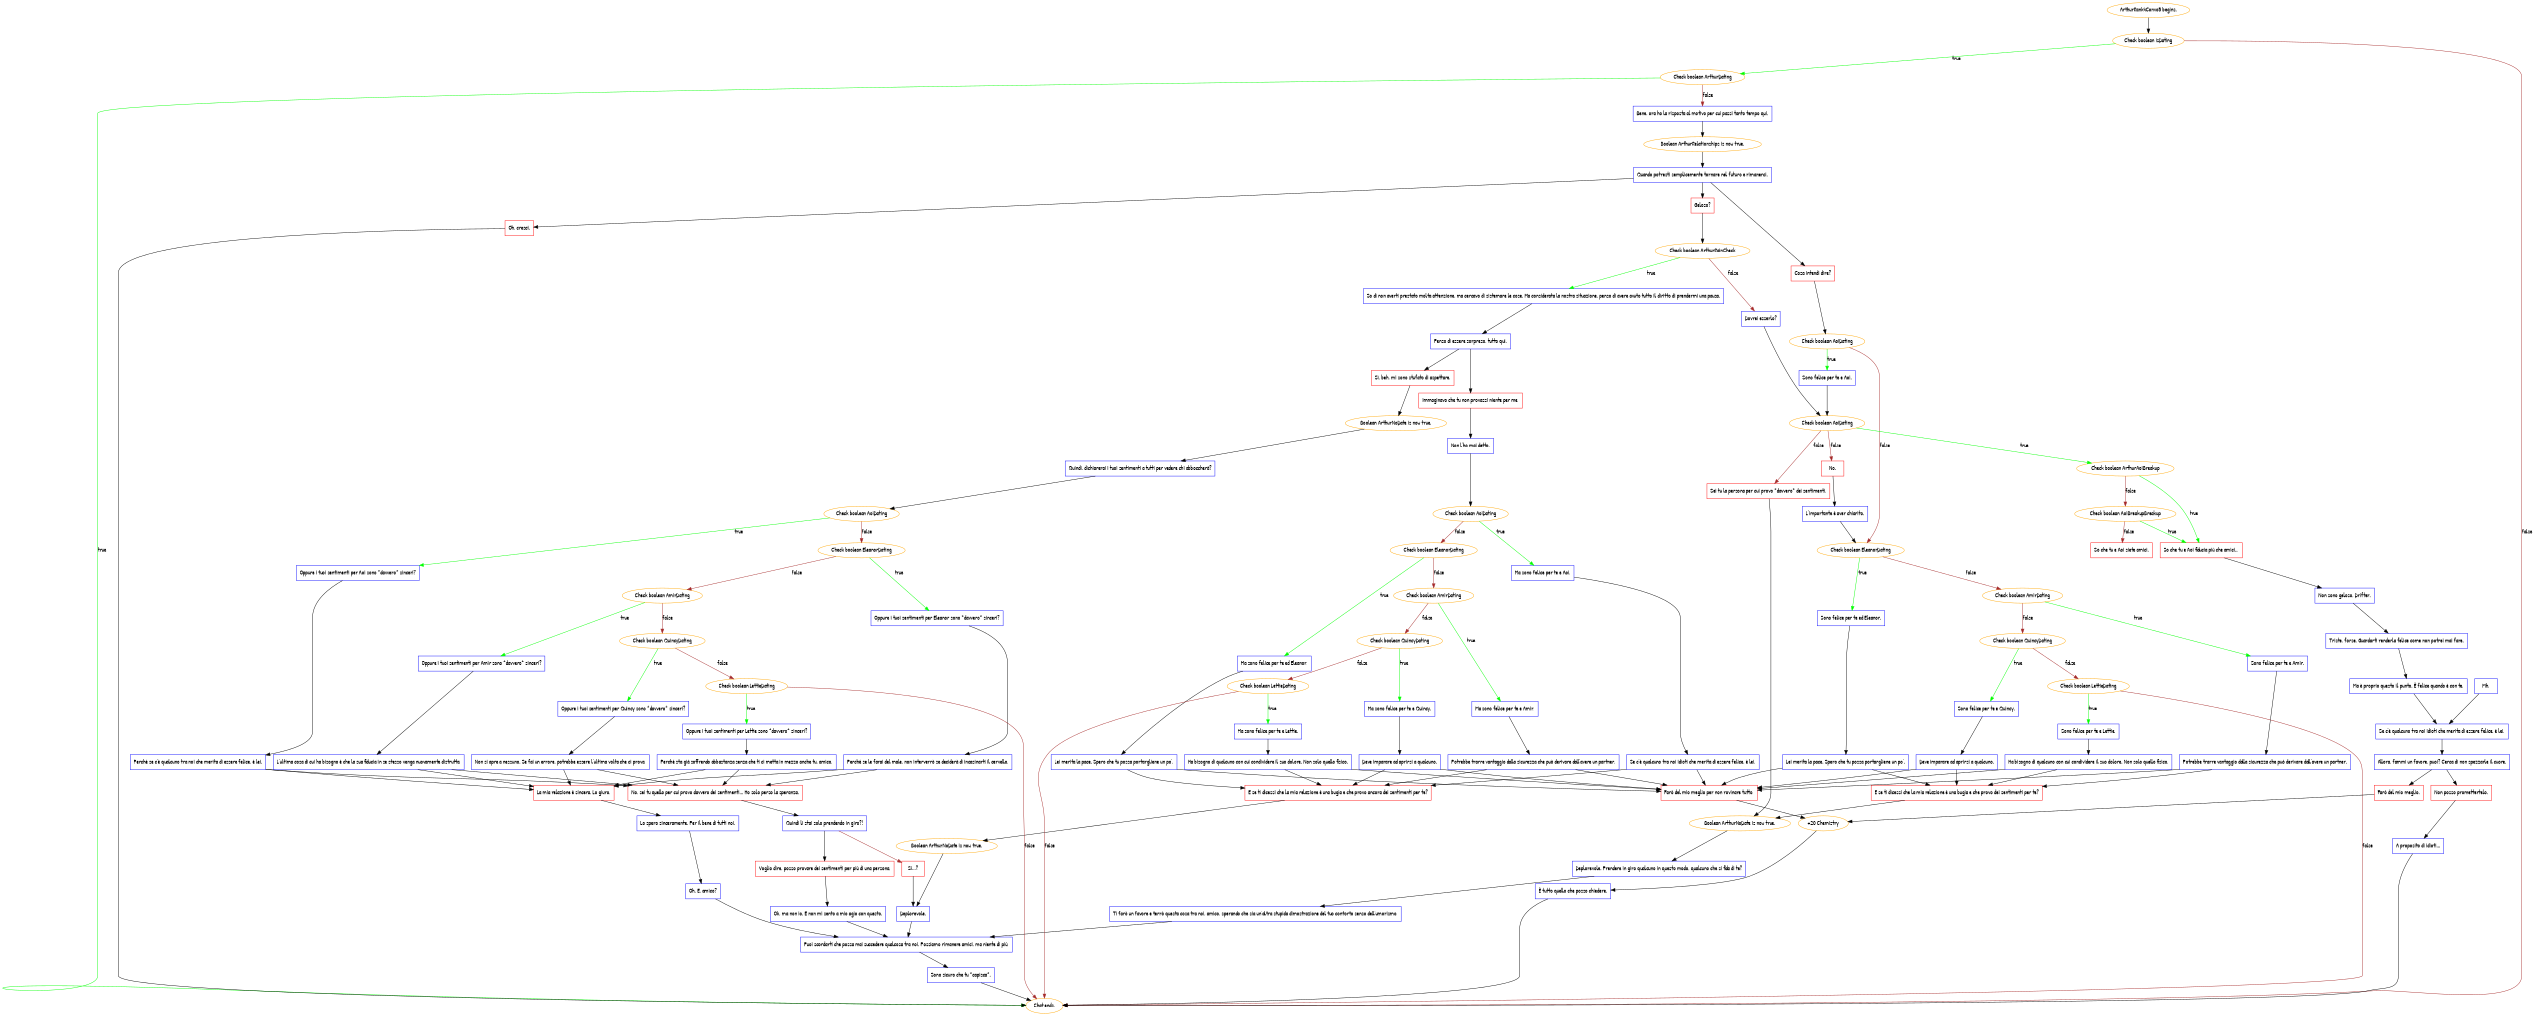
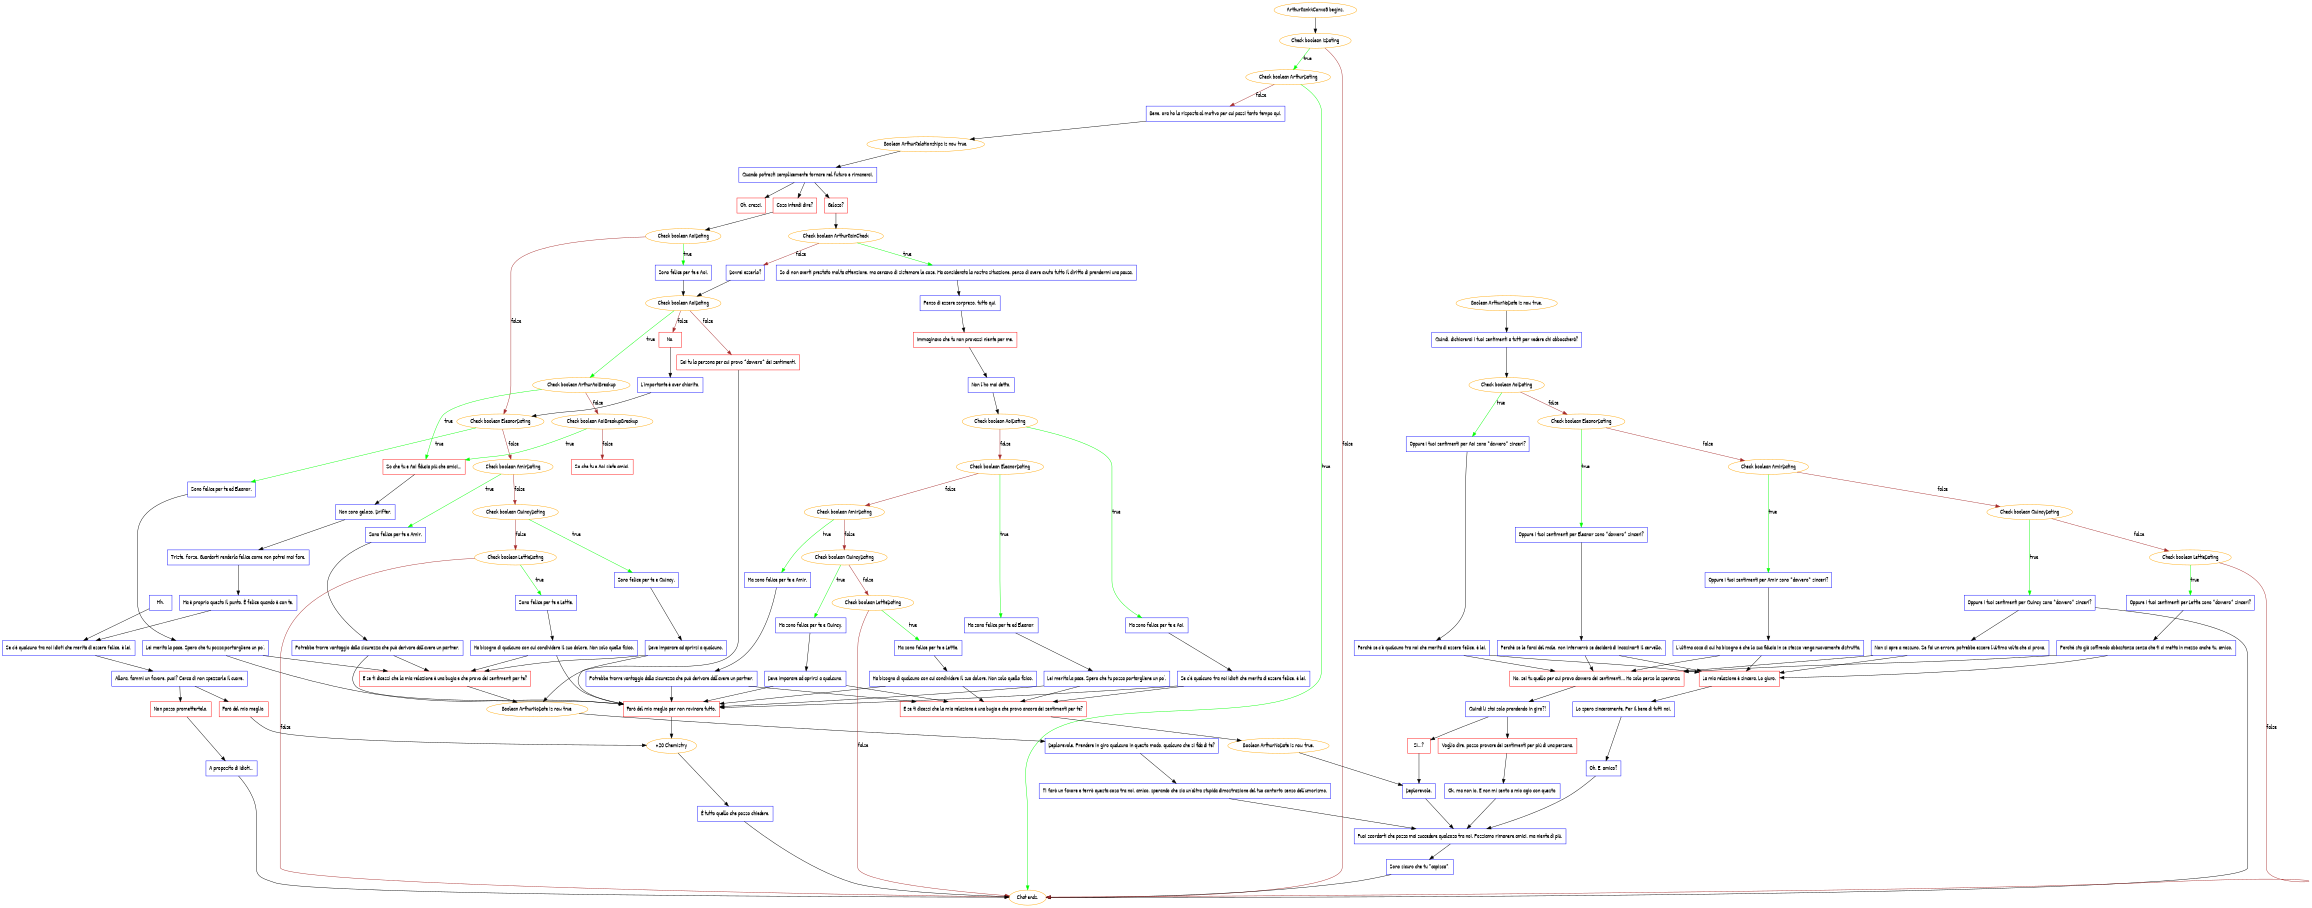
(1413, 378) -> none
(868, 846) -> (1461, 727)
(118, 879) -> (2194, 878)
